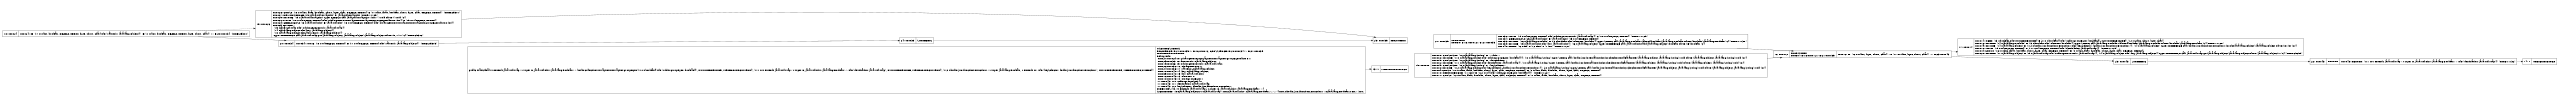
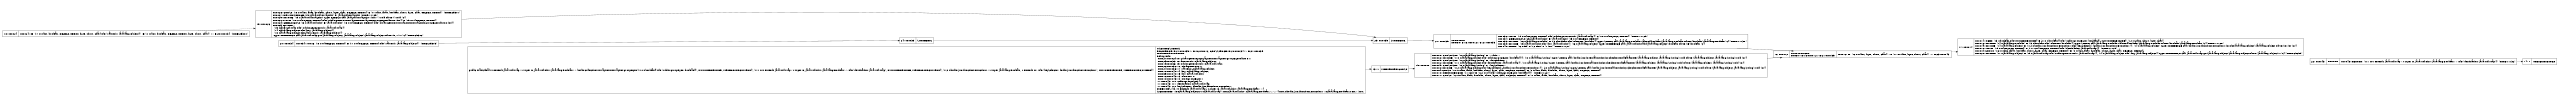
(241, 39) -> none
(1398, 40) -> (1398, 40)
none -> (1420, 41)
(1799, 53) -> (1800, 53)
(2131, 62) -> none
(1394, 69) -> (1394, 69)
none -> (1411, 69)
